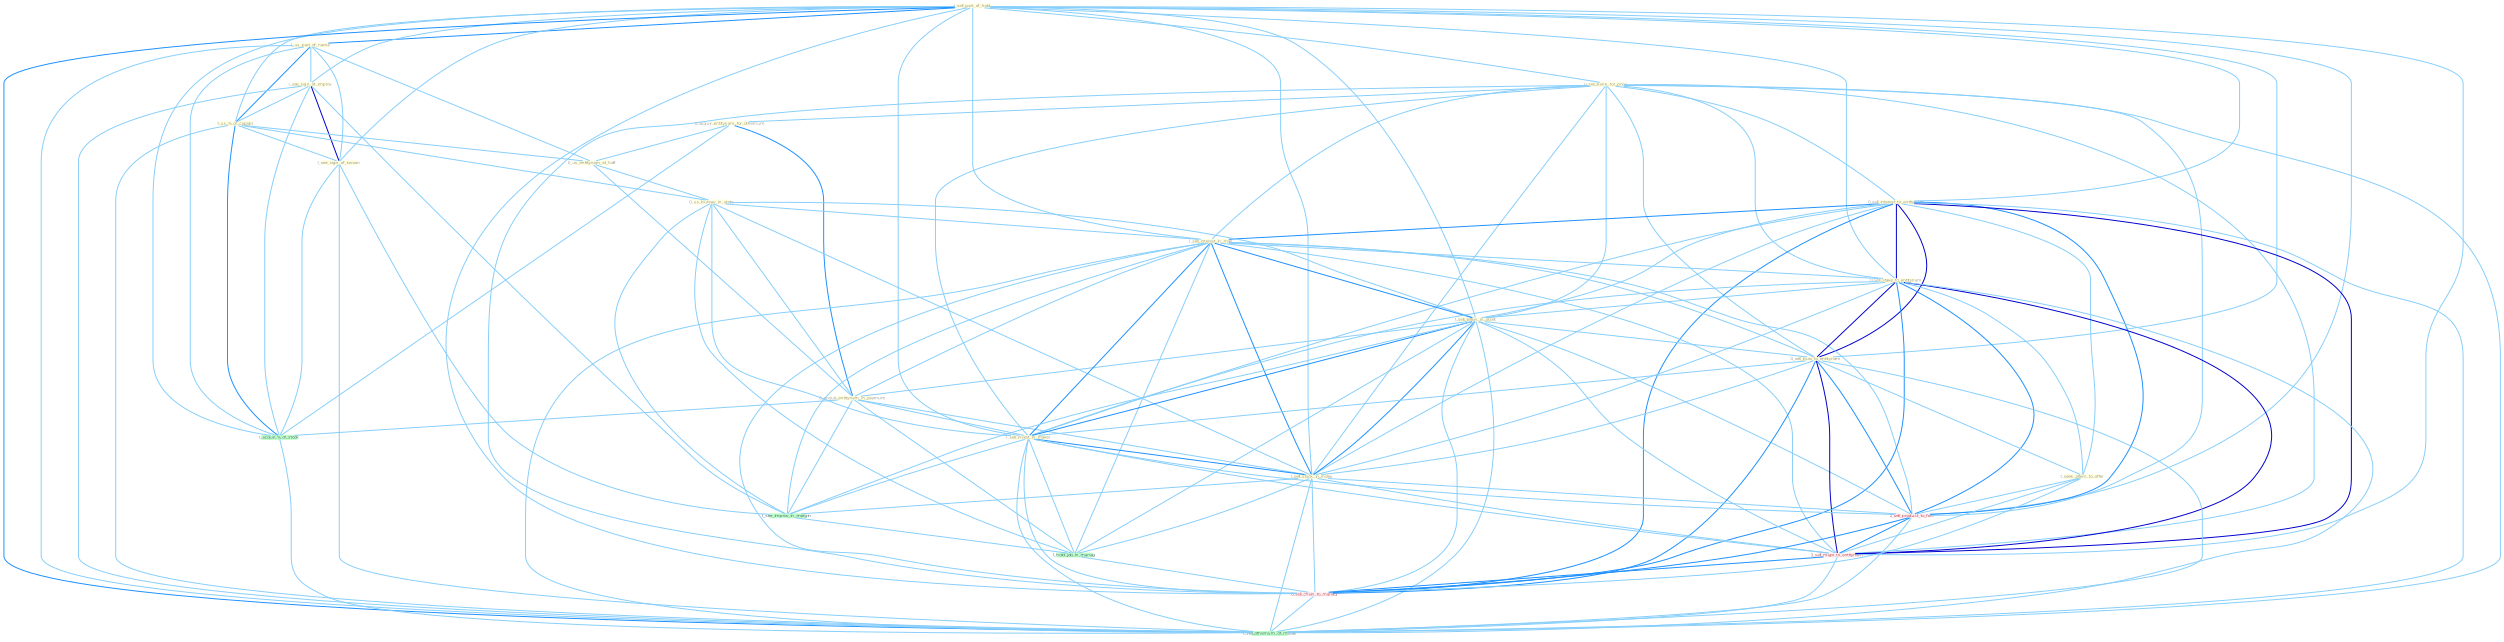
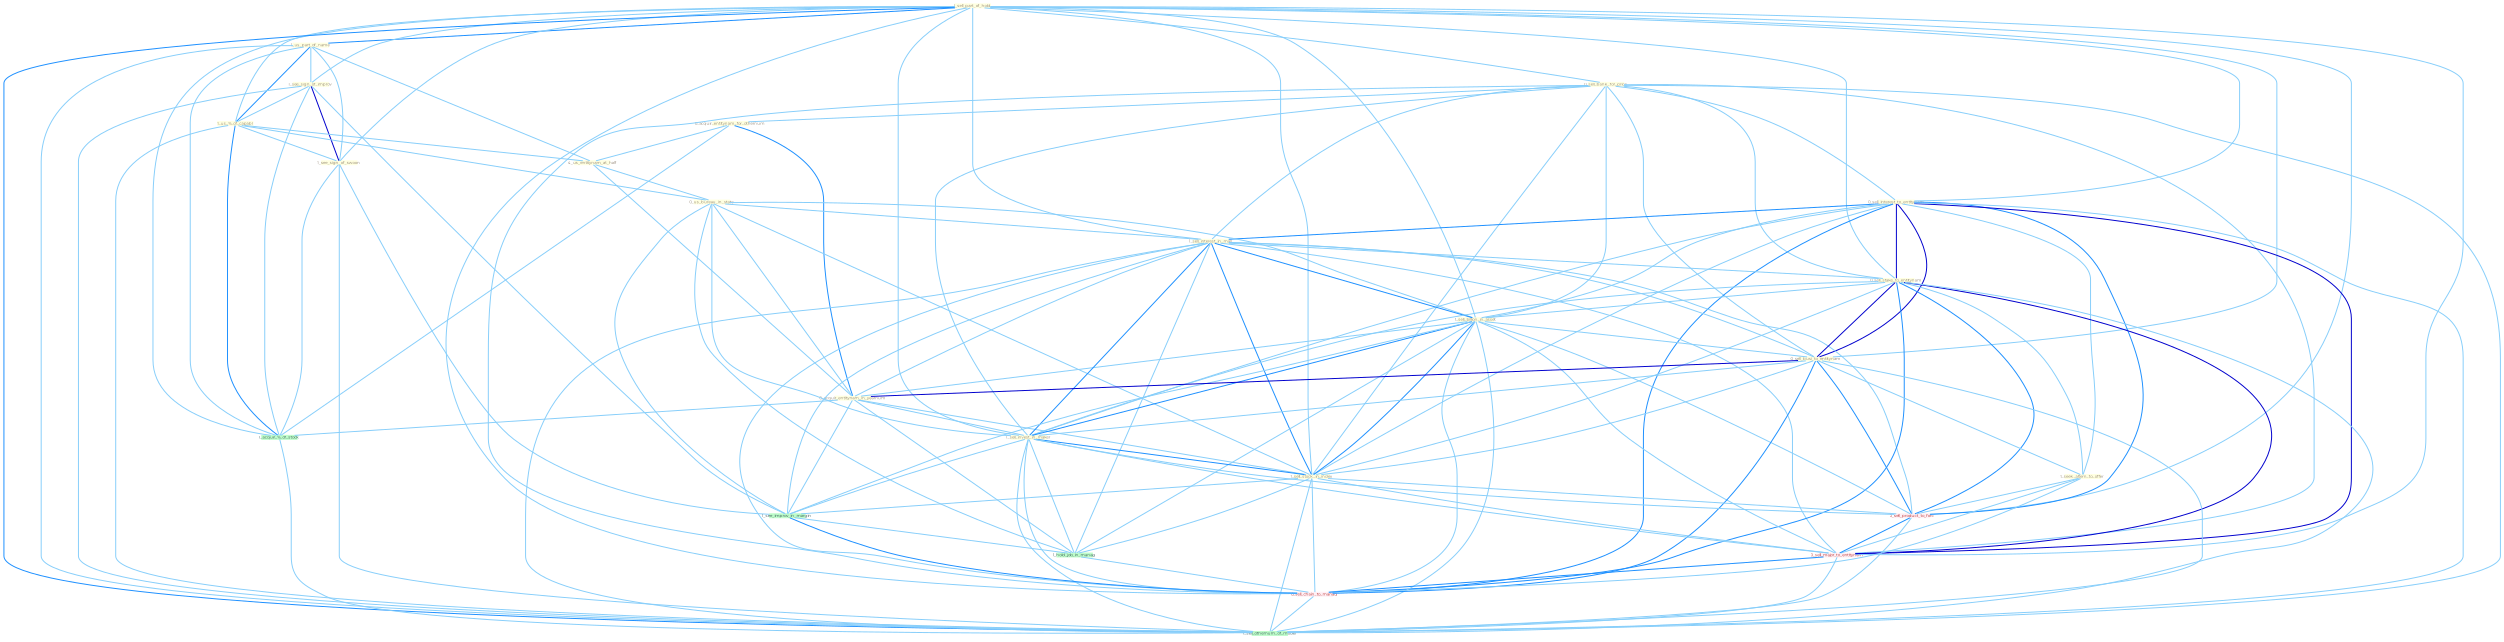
(2177, 155) -> none
(592, 163) -> (592, 163)
(1830, 456) -> (1334, 378)
(1724, 558) -> (1040, 578)
